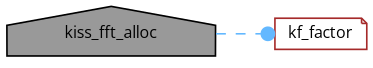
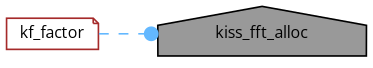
(238, 34) -> (122, 34)
